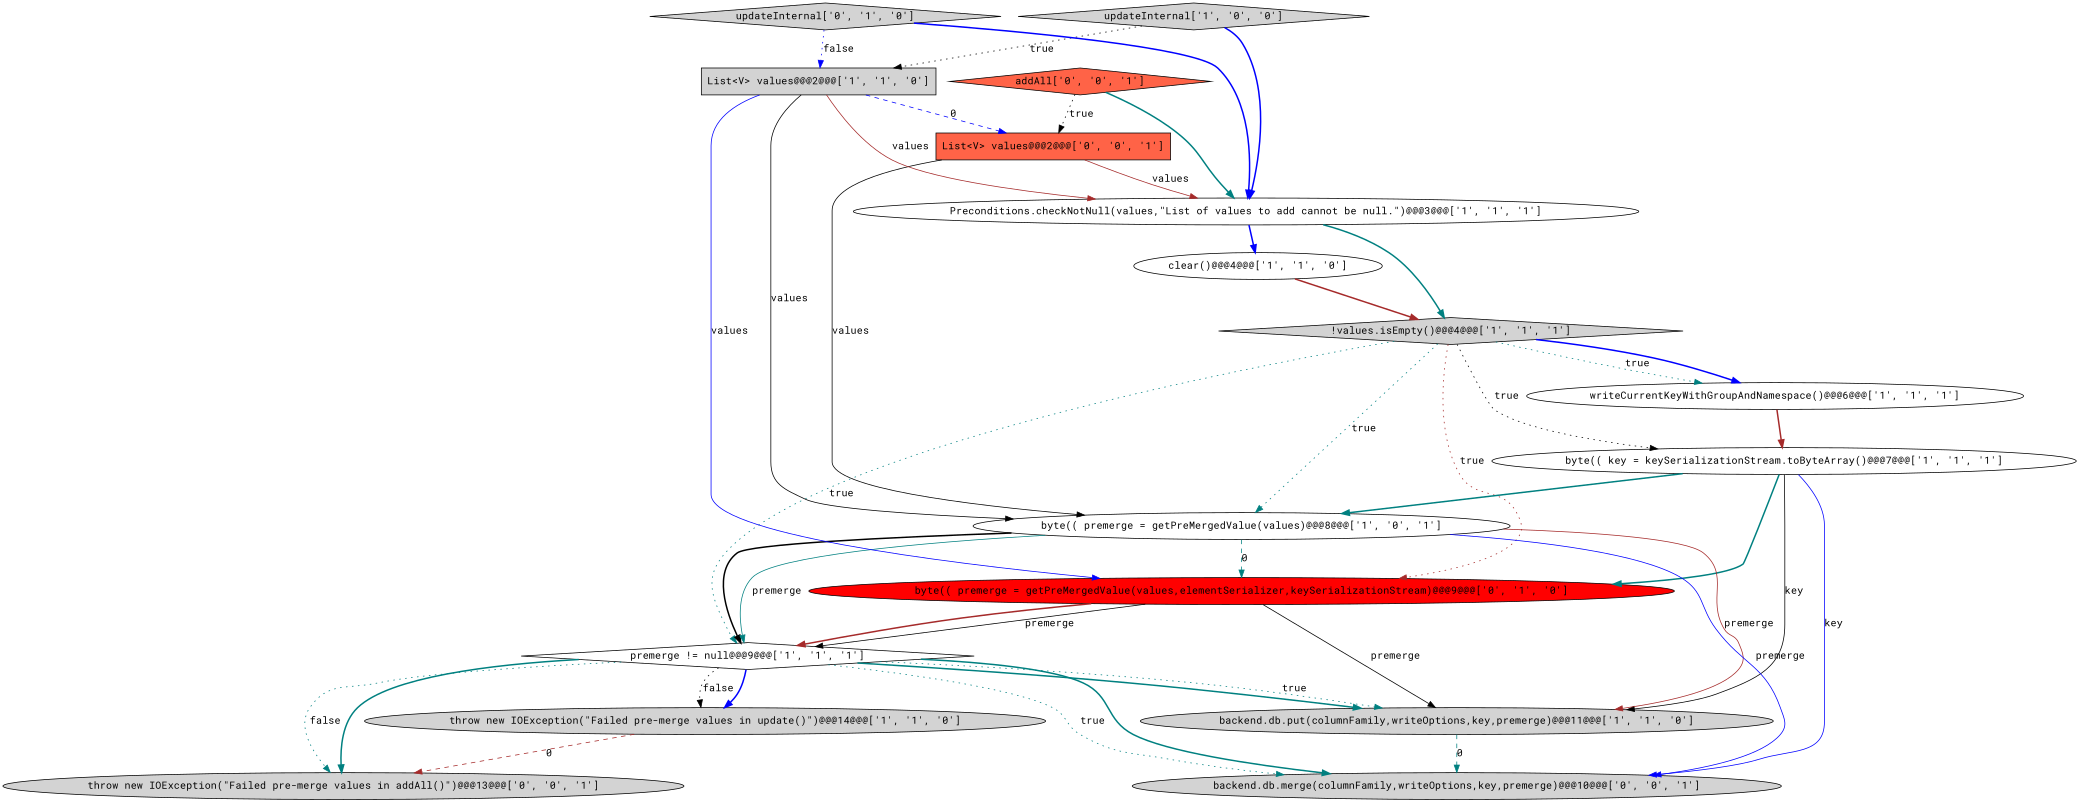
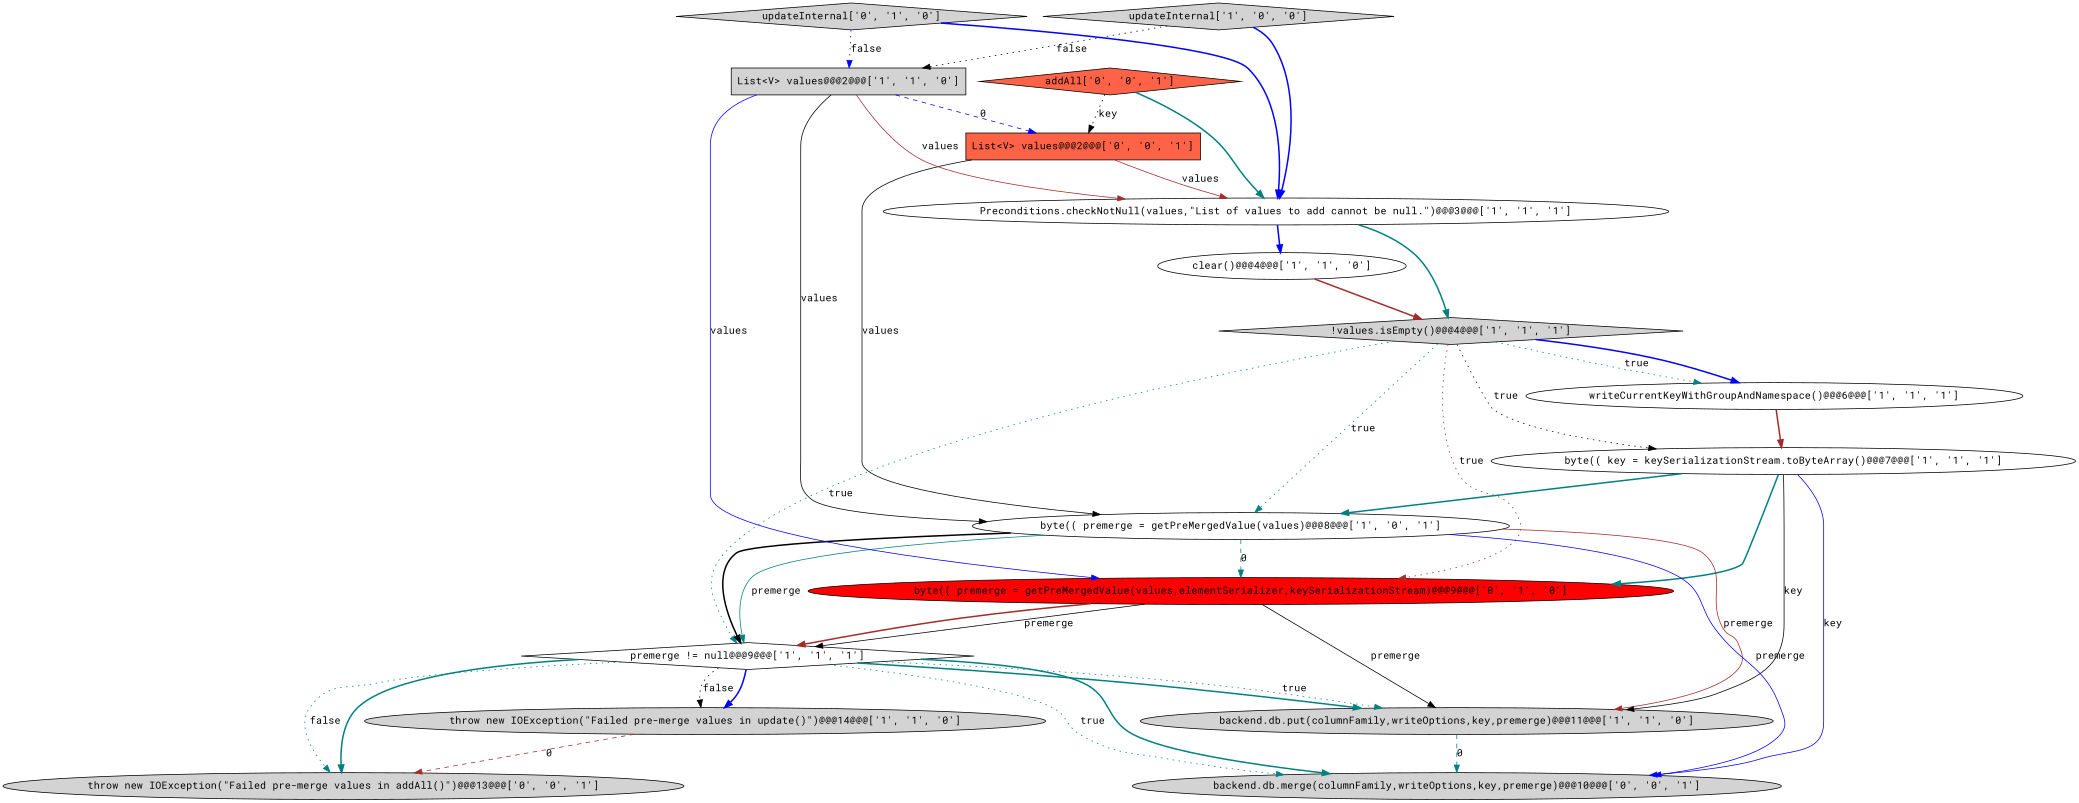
(1042, 49) -> (1072, 49)
(1082, 114) -> (1108, 114)
